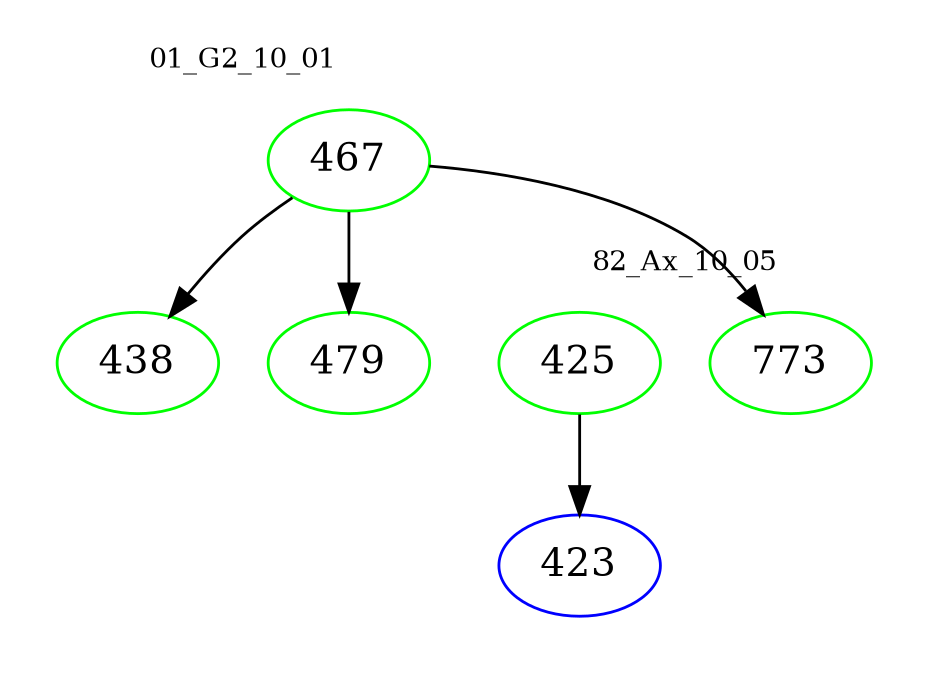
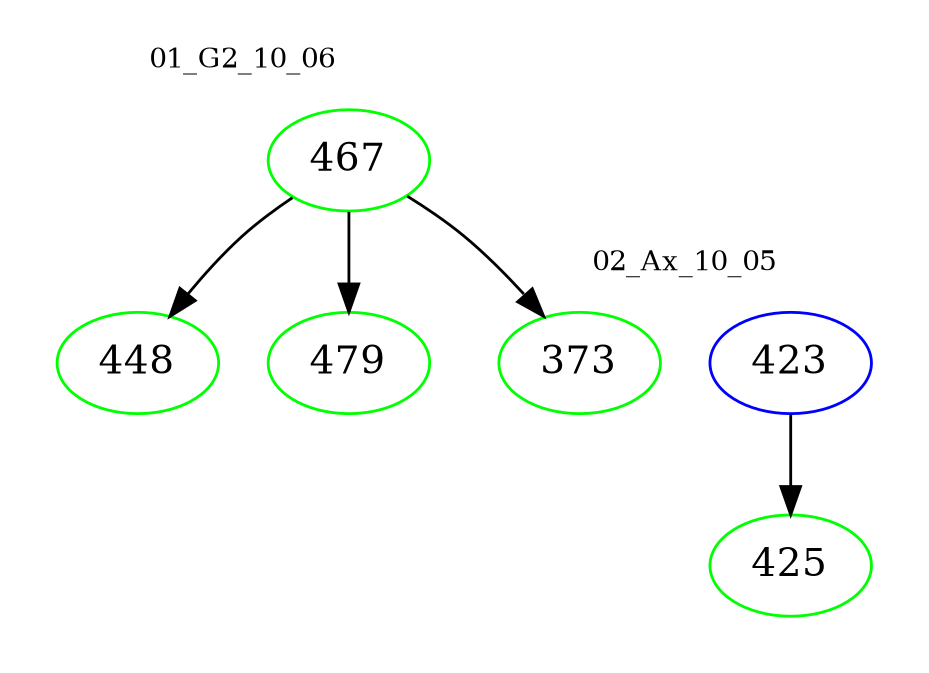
(243, 60) -> (243, 60)
(685, 263) -> (685, 263)
(138, 363) -> (138, 363)
(791, 363) -> (580, 363)
(580, 450) -> (791, 450)
